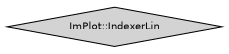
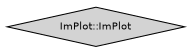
(115, 27) -> (96, 27)
